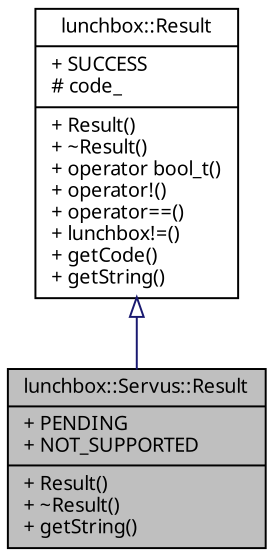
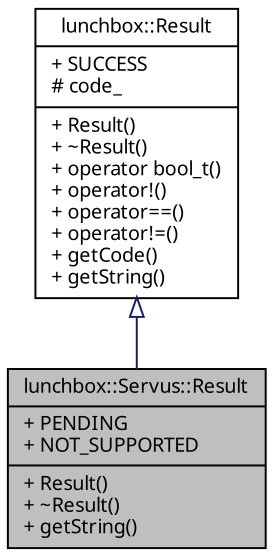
(116, 234) -> (115, 234)
